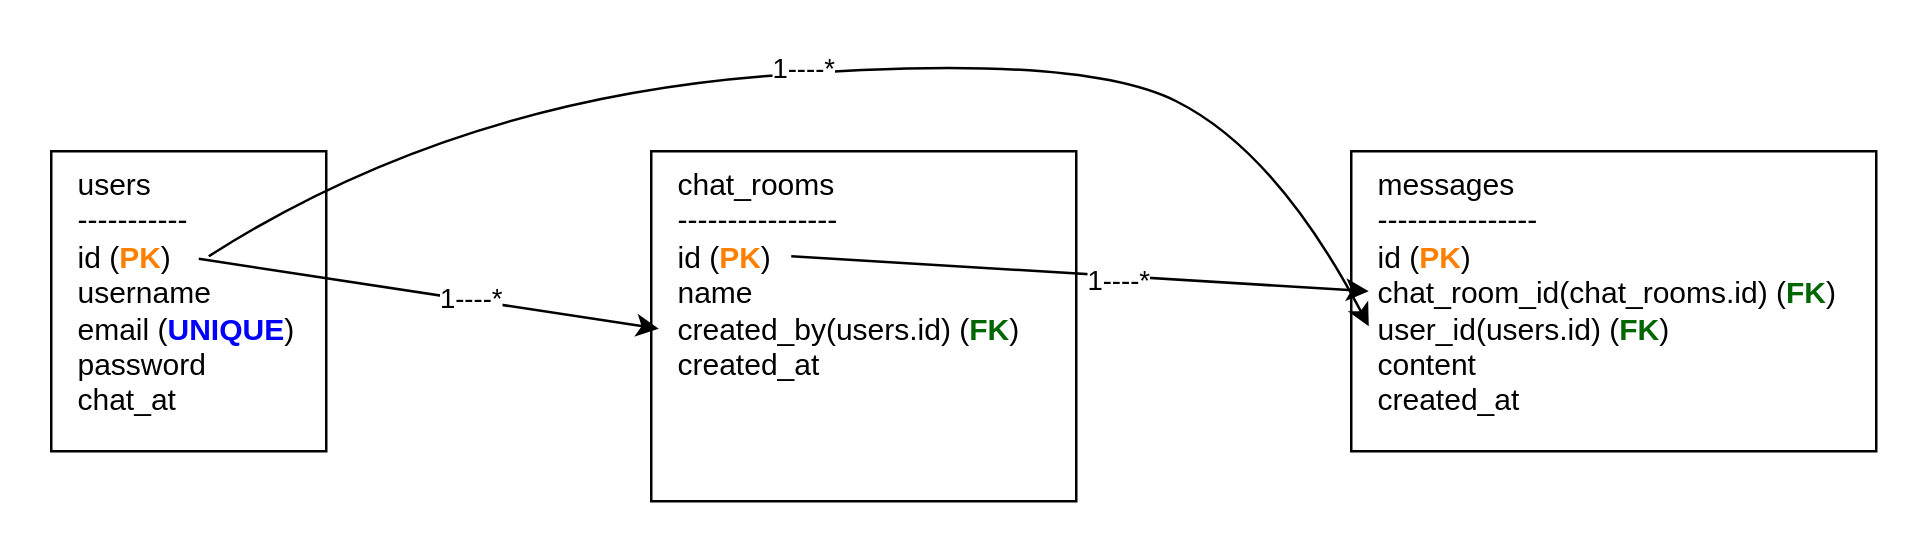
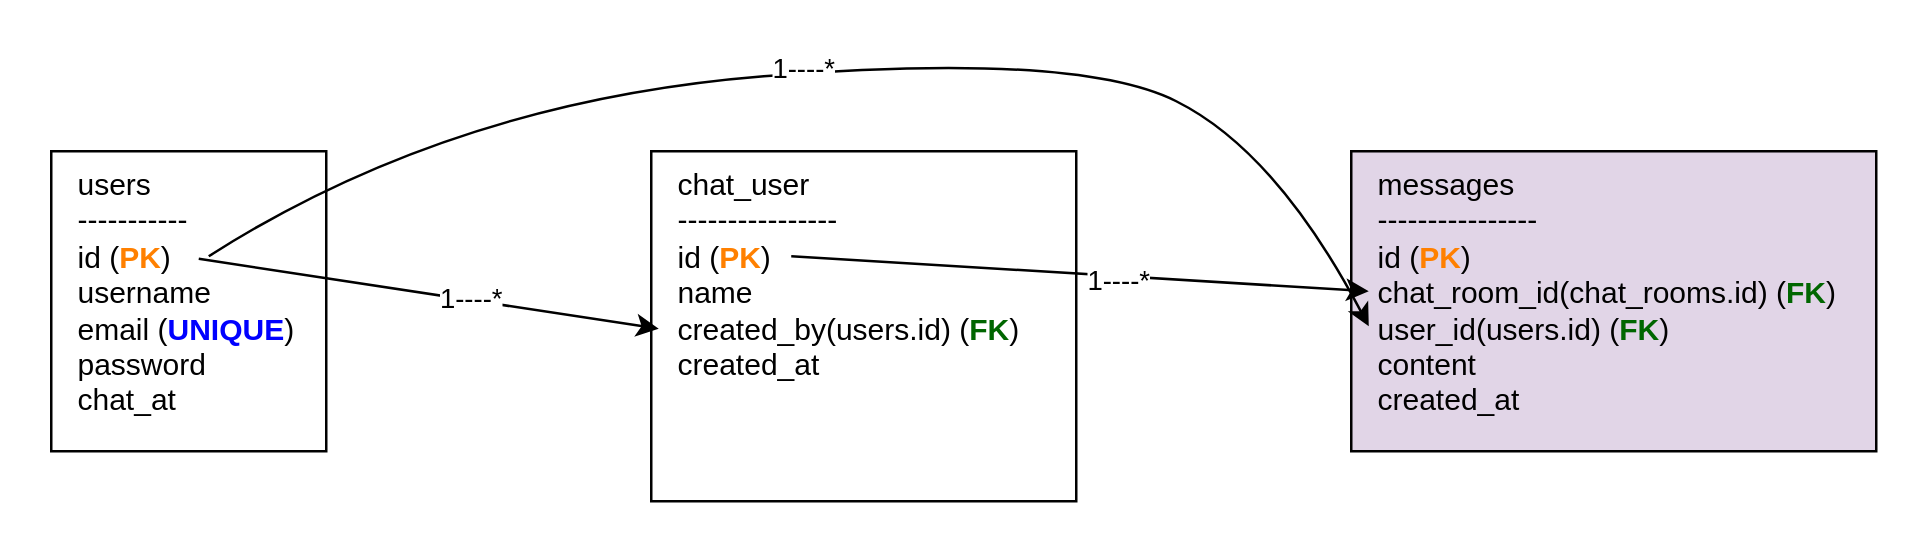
(877, 277) -> (877, 277)
(1614, 301) -> (1614, 301)
